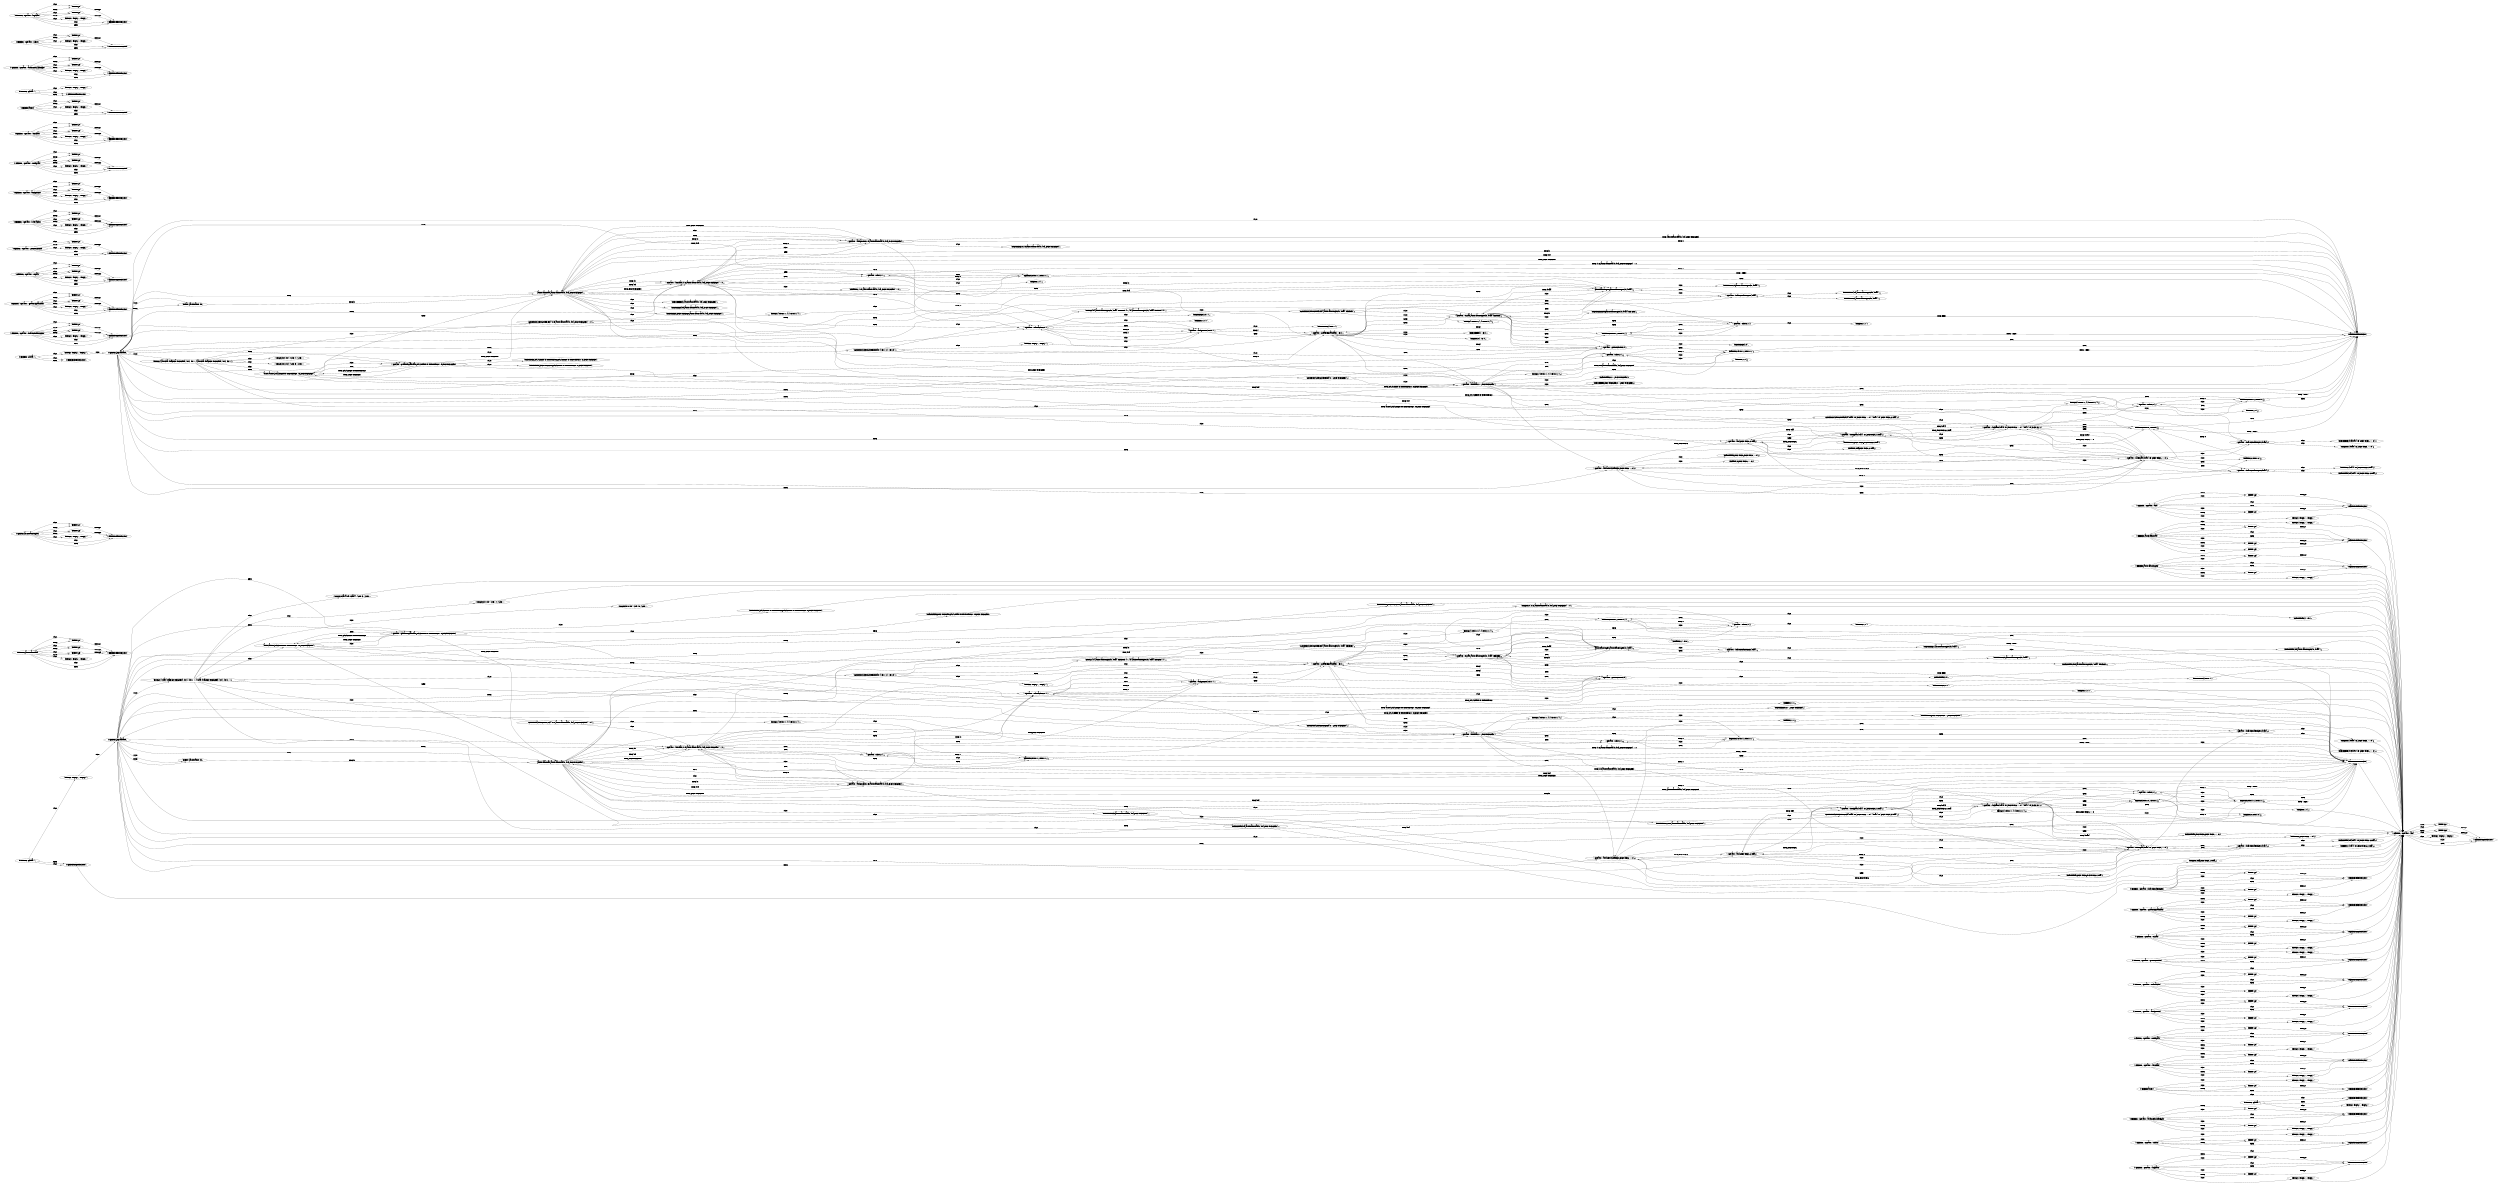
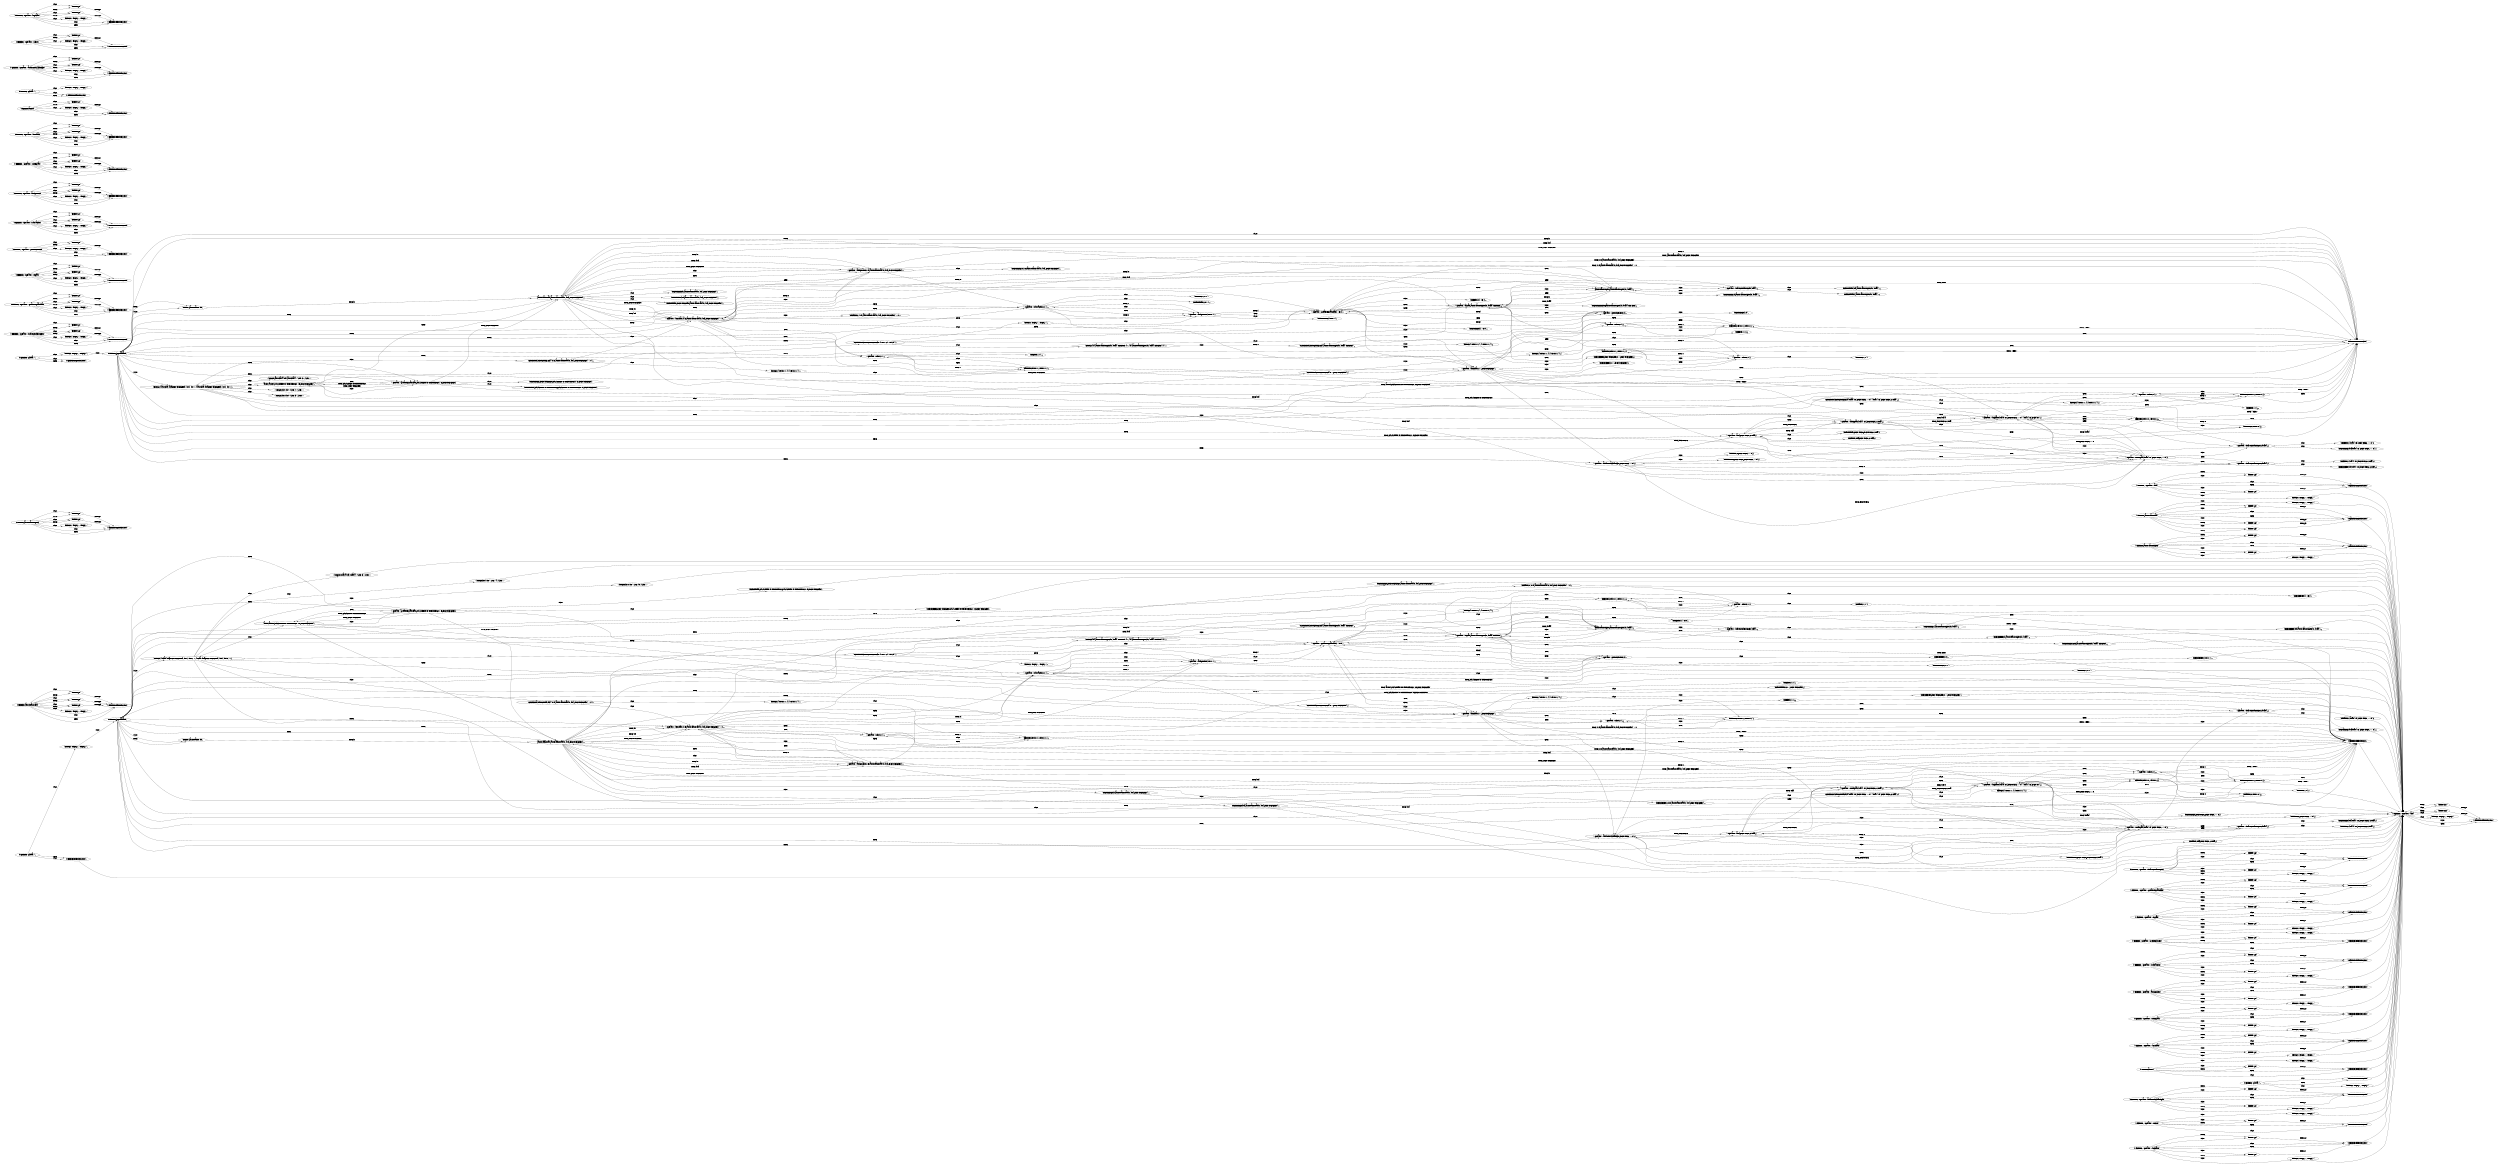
none -> (289, 378)
